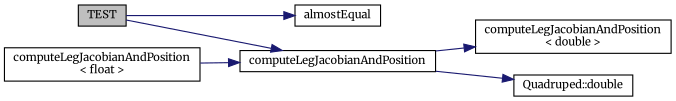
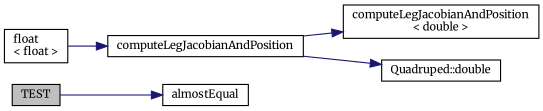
(199, 34) -> none
(102, 64) -> (36, 46)
